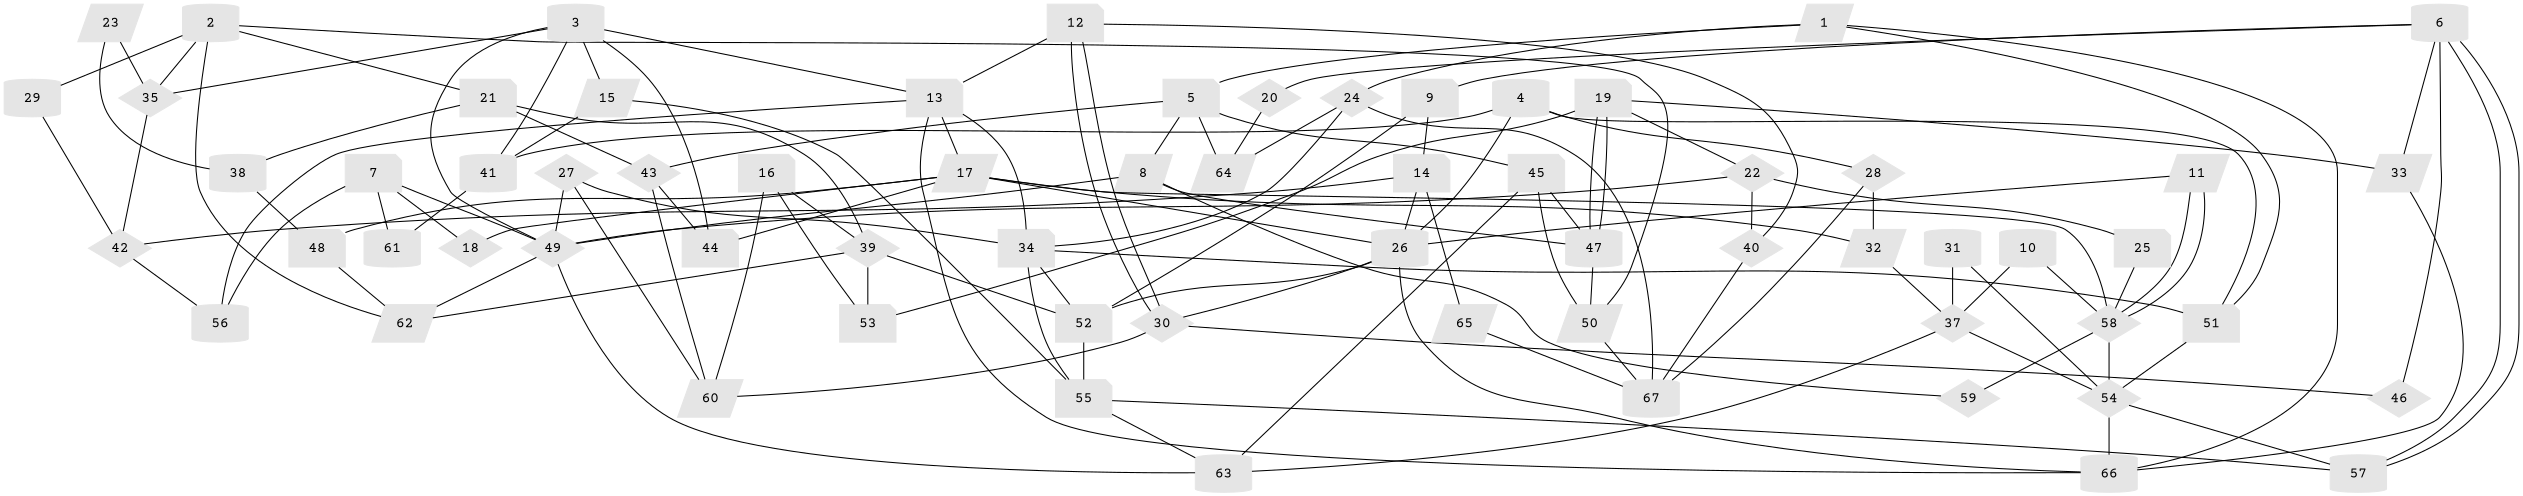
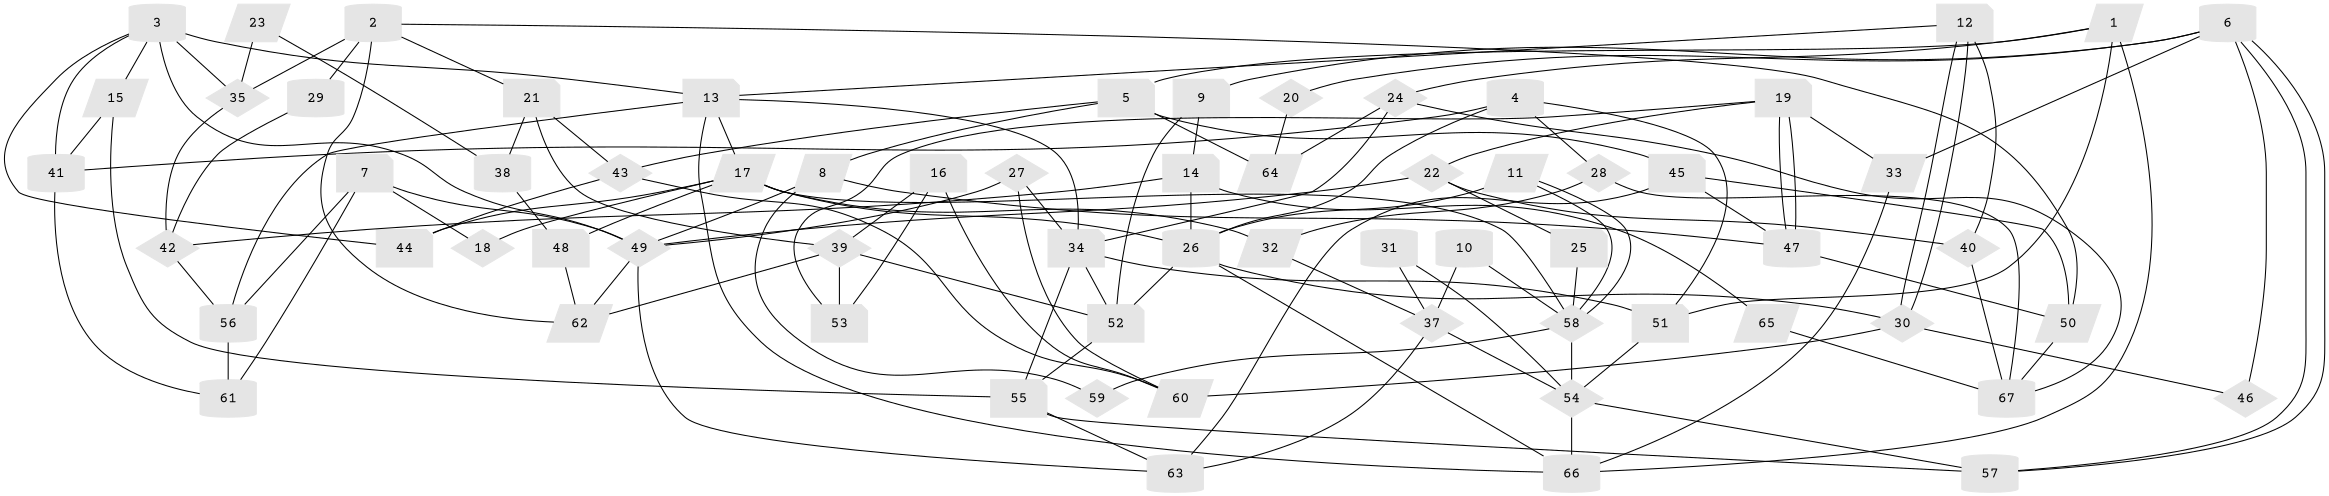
none -> (228, 361)
